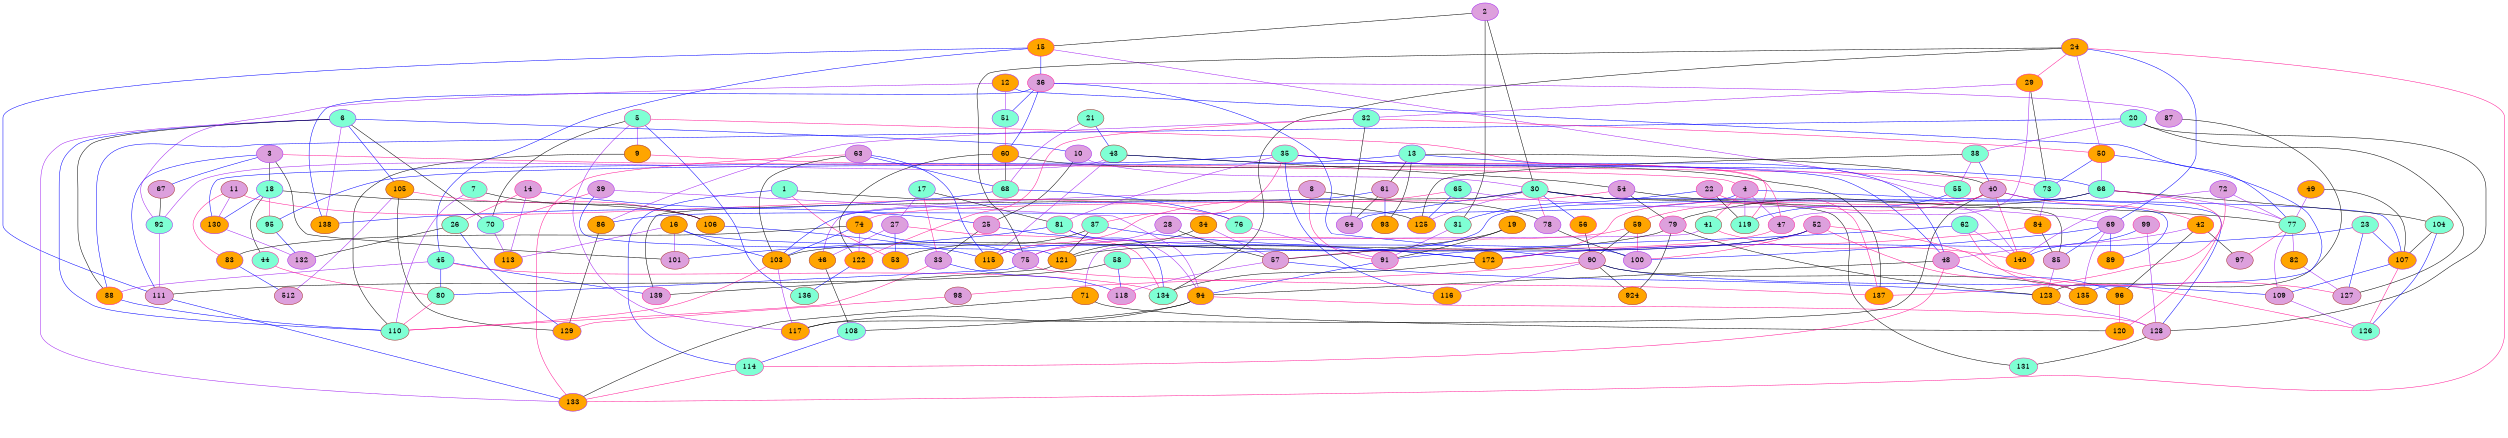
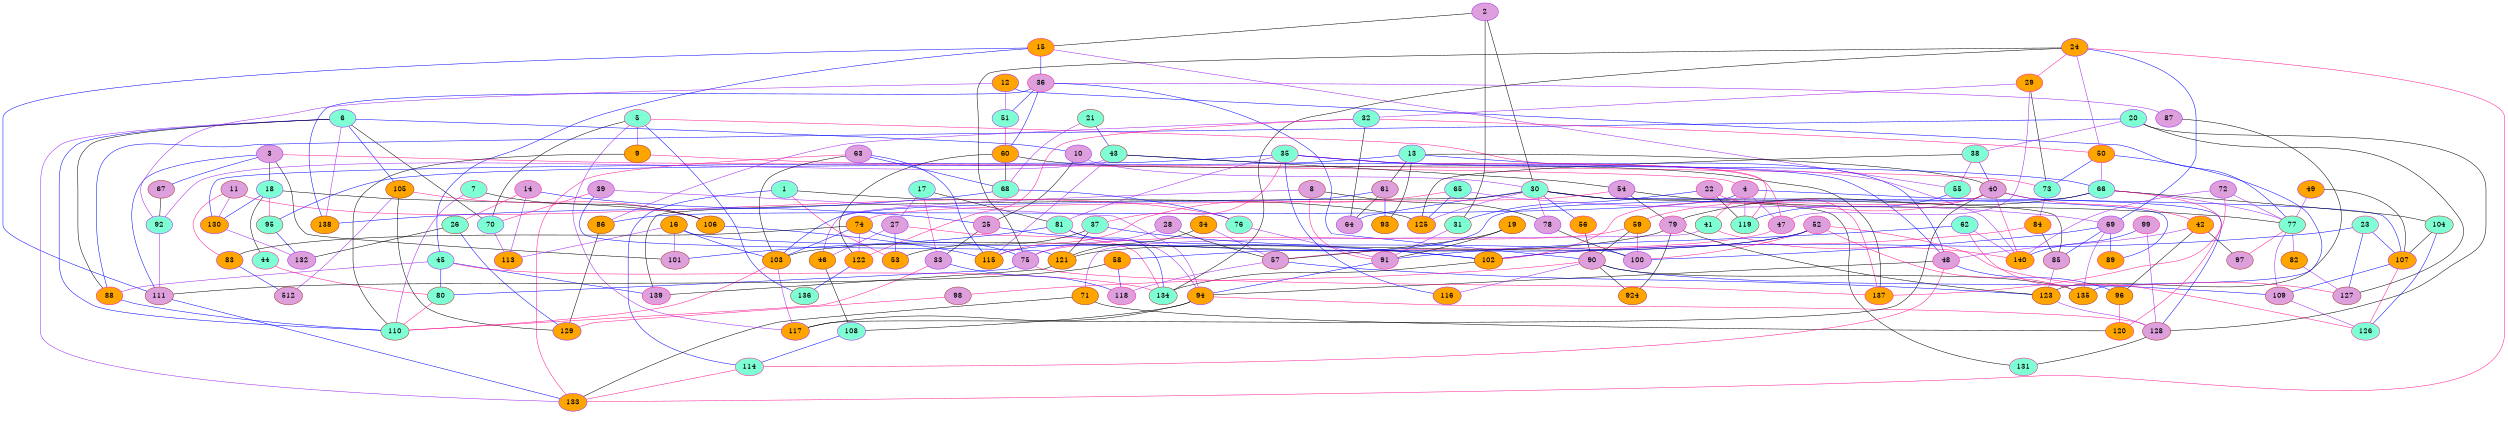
(1117, 260) -> (1117, 260)
(1489, 260) -> (1489, 260)
